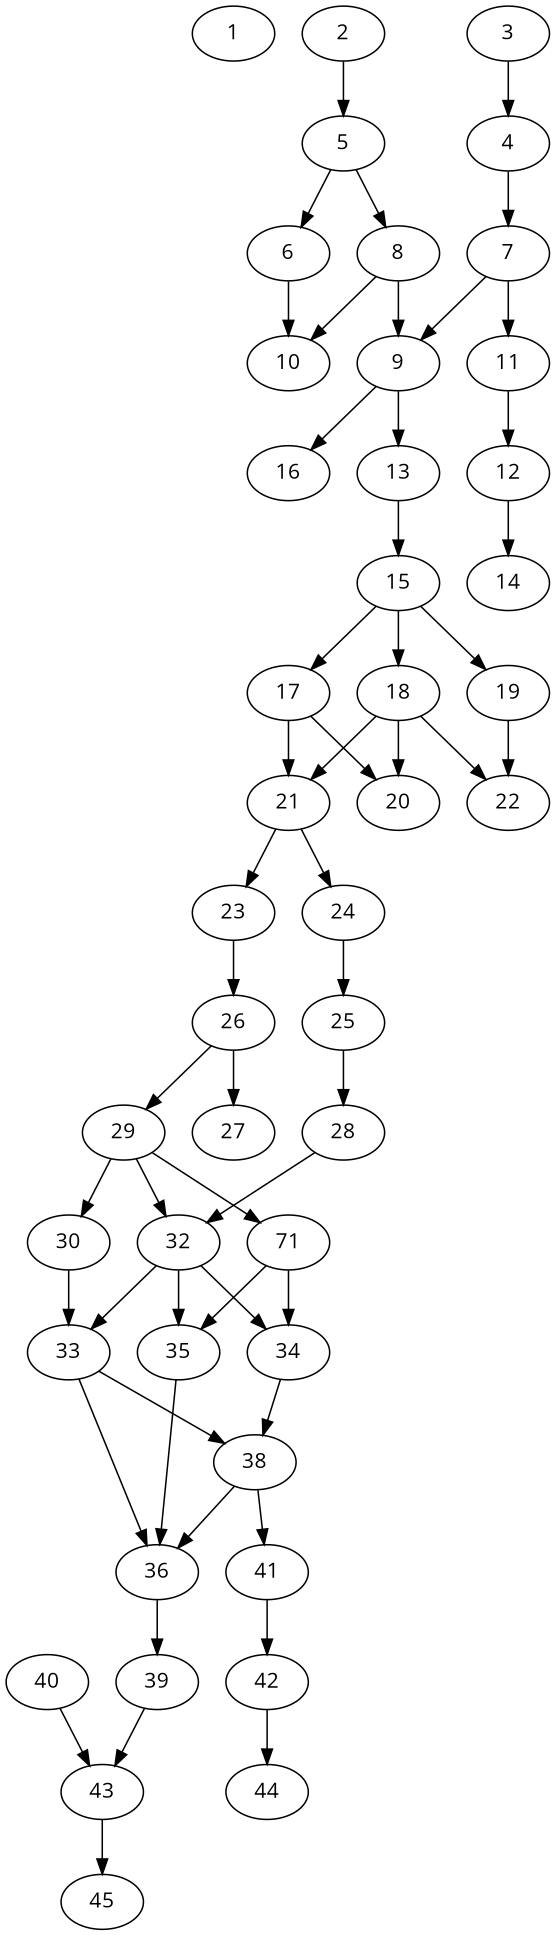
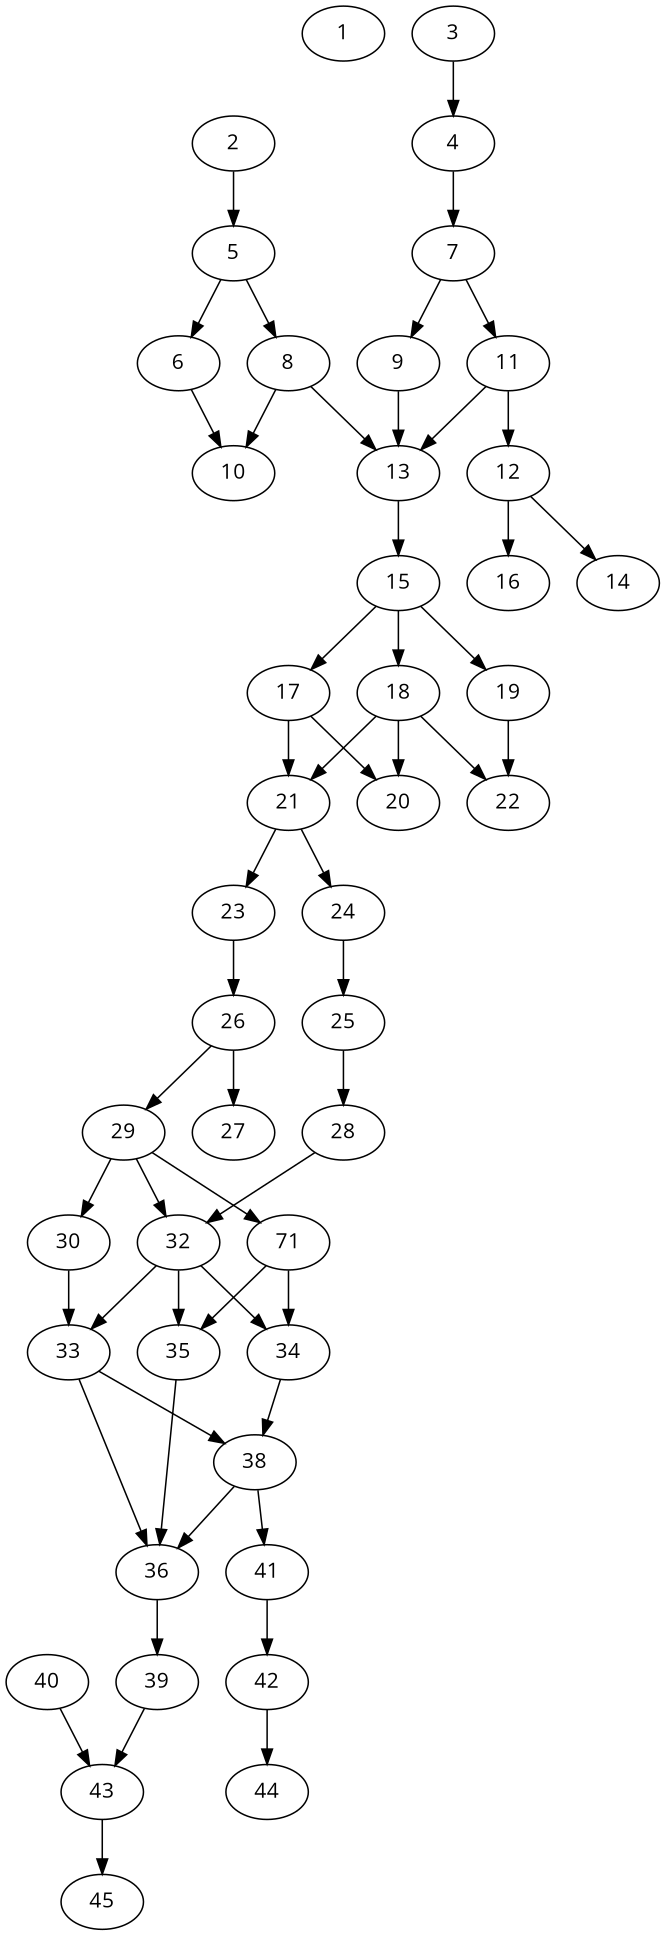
(398, 301) -> (338, 413)
(349, 413) -> (508, 521)
none -> (459, 413)
